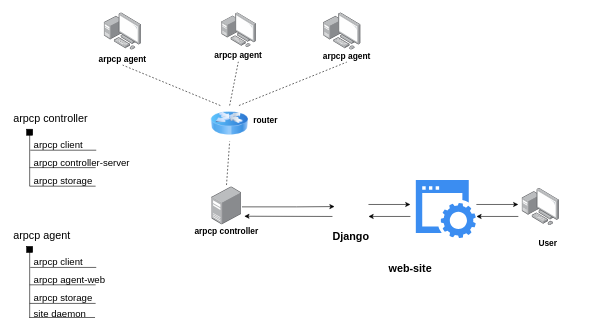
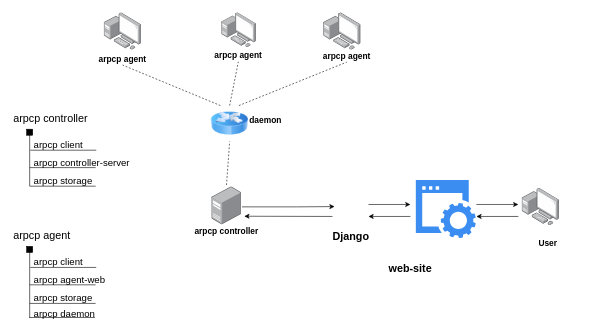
(266, 120) -> (266, 120)
(61, 314) -> (65, 314)
